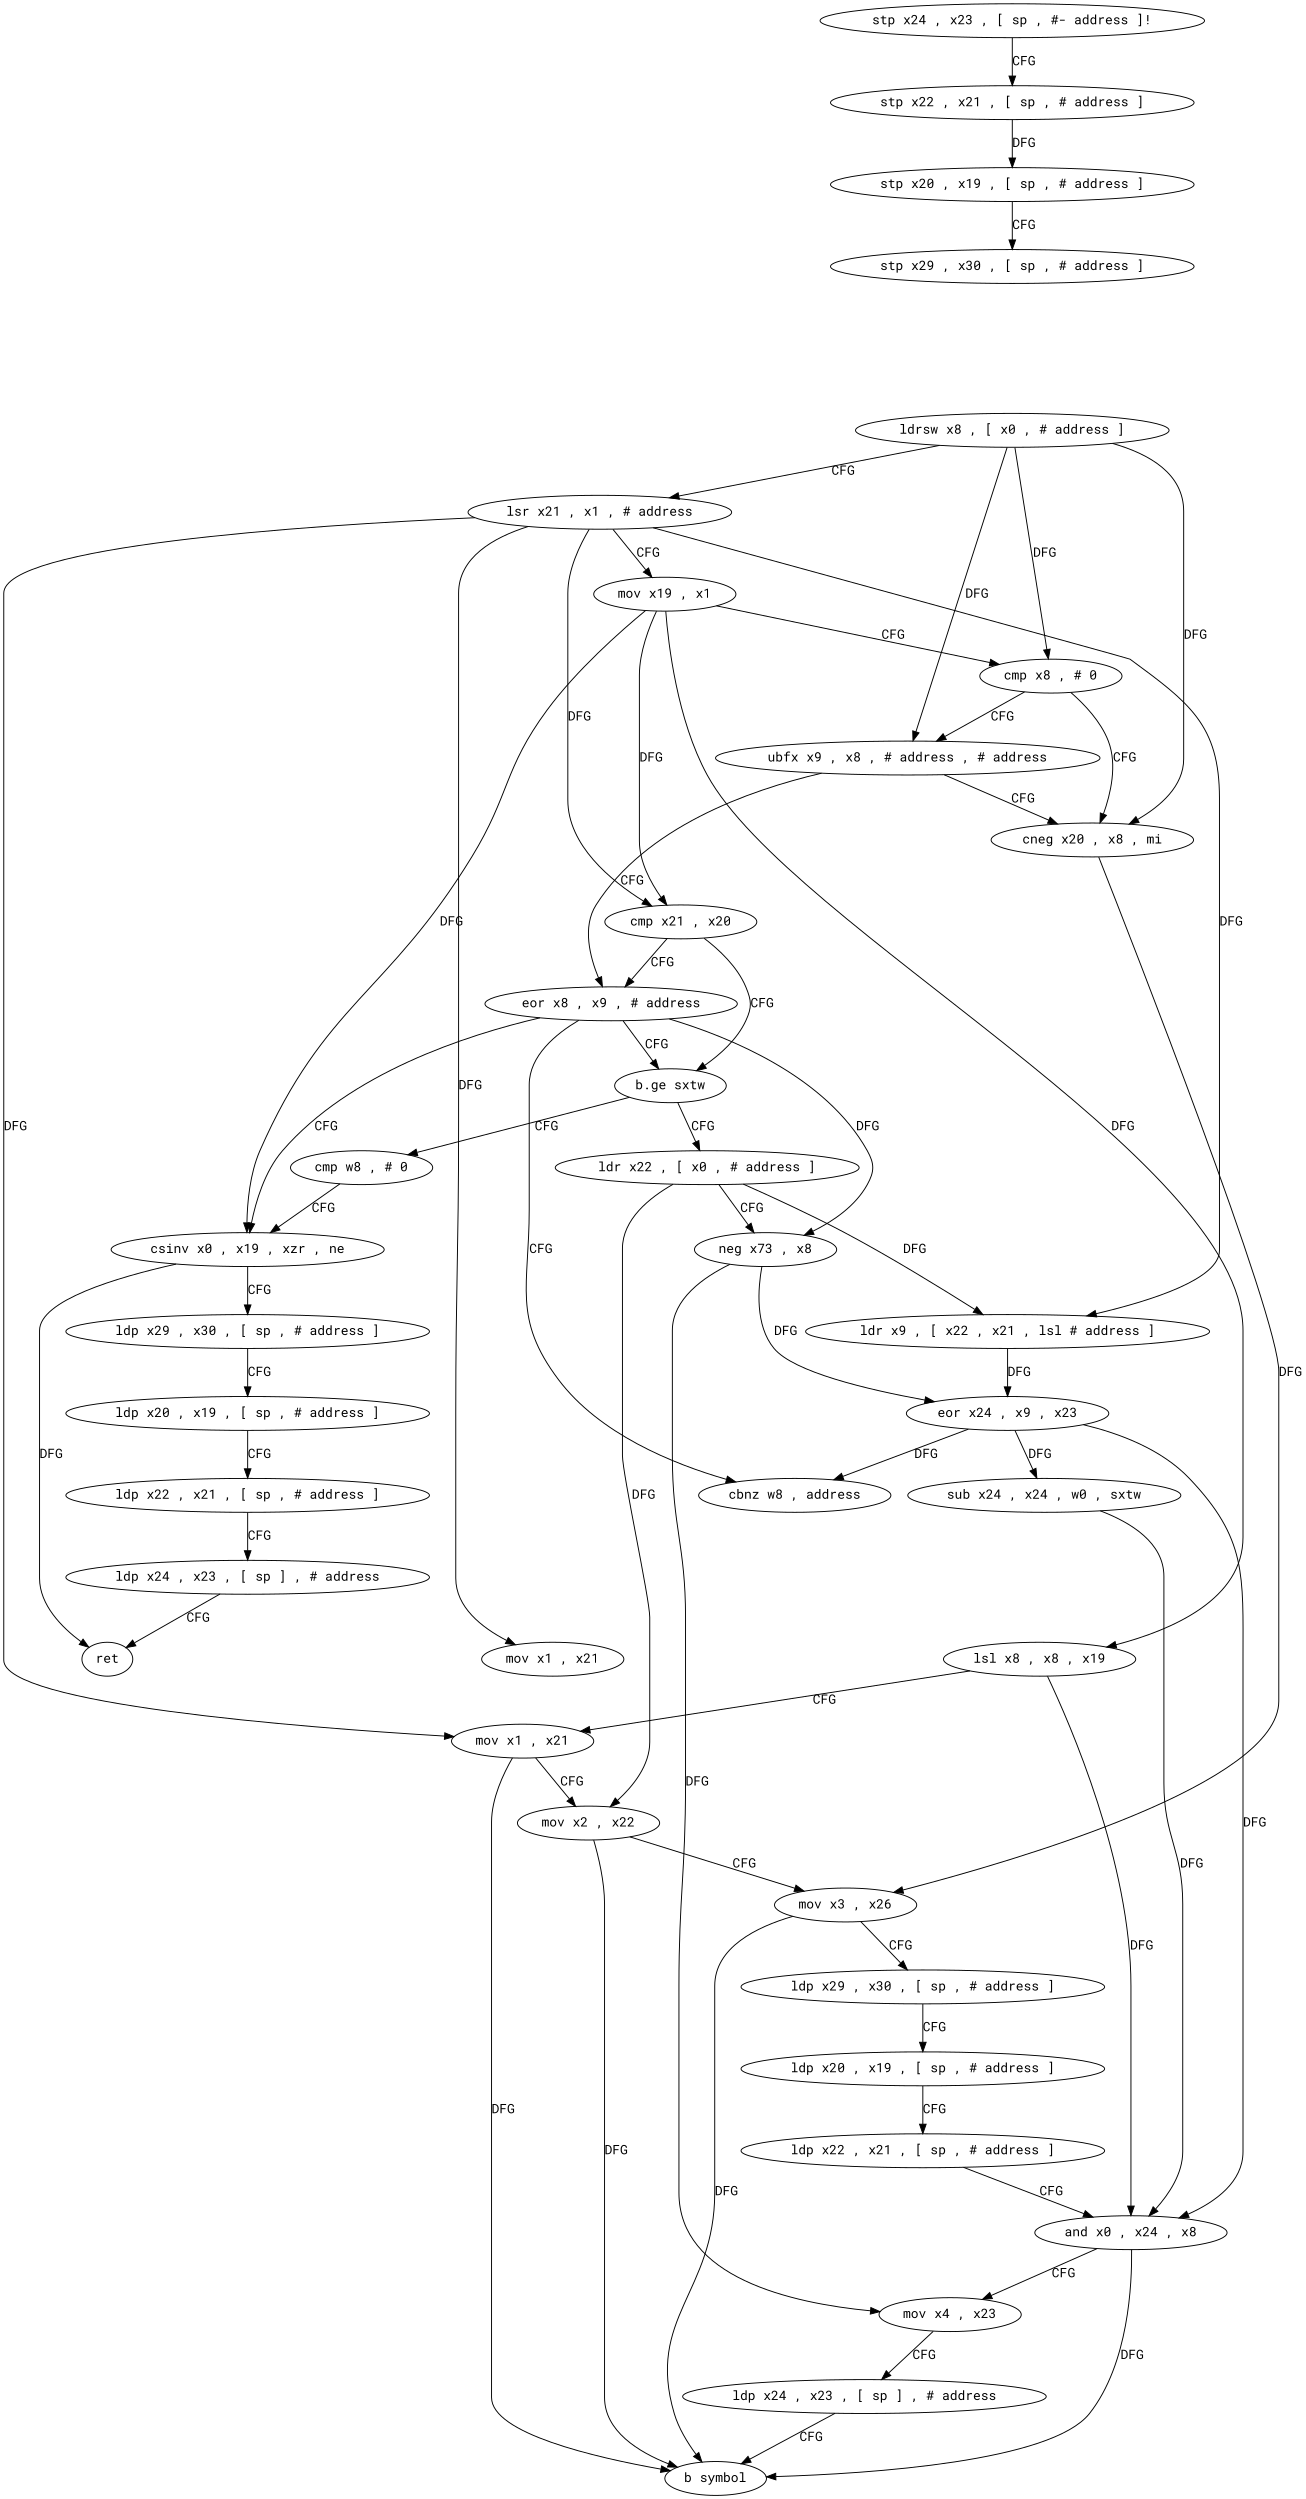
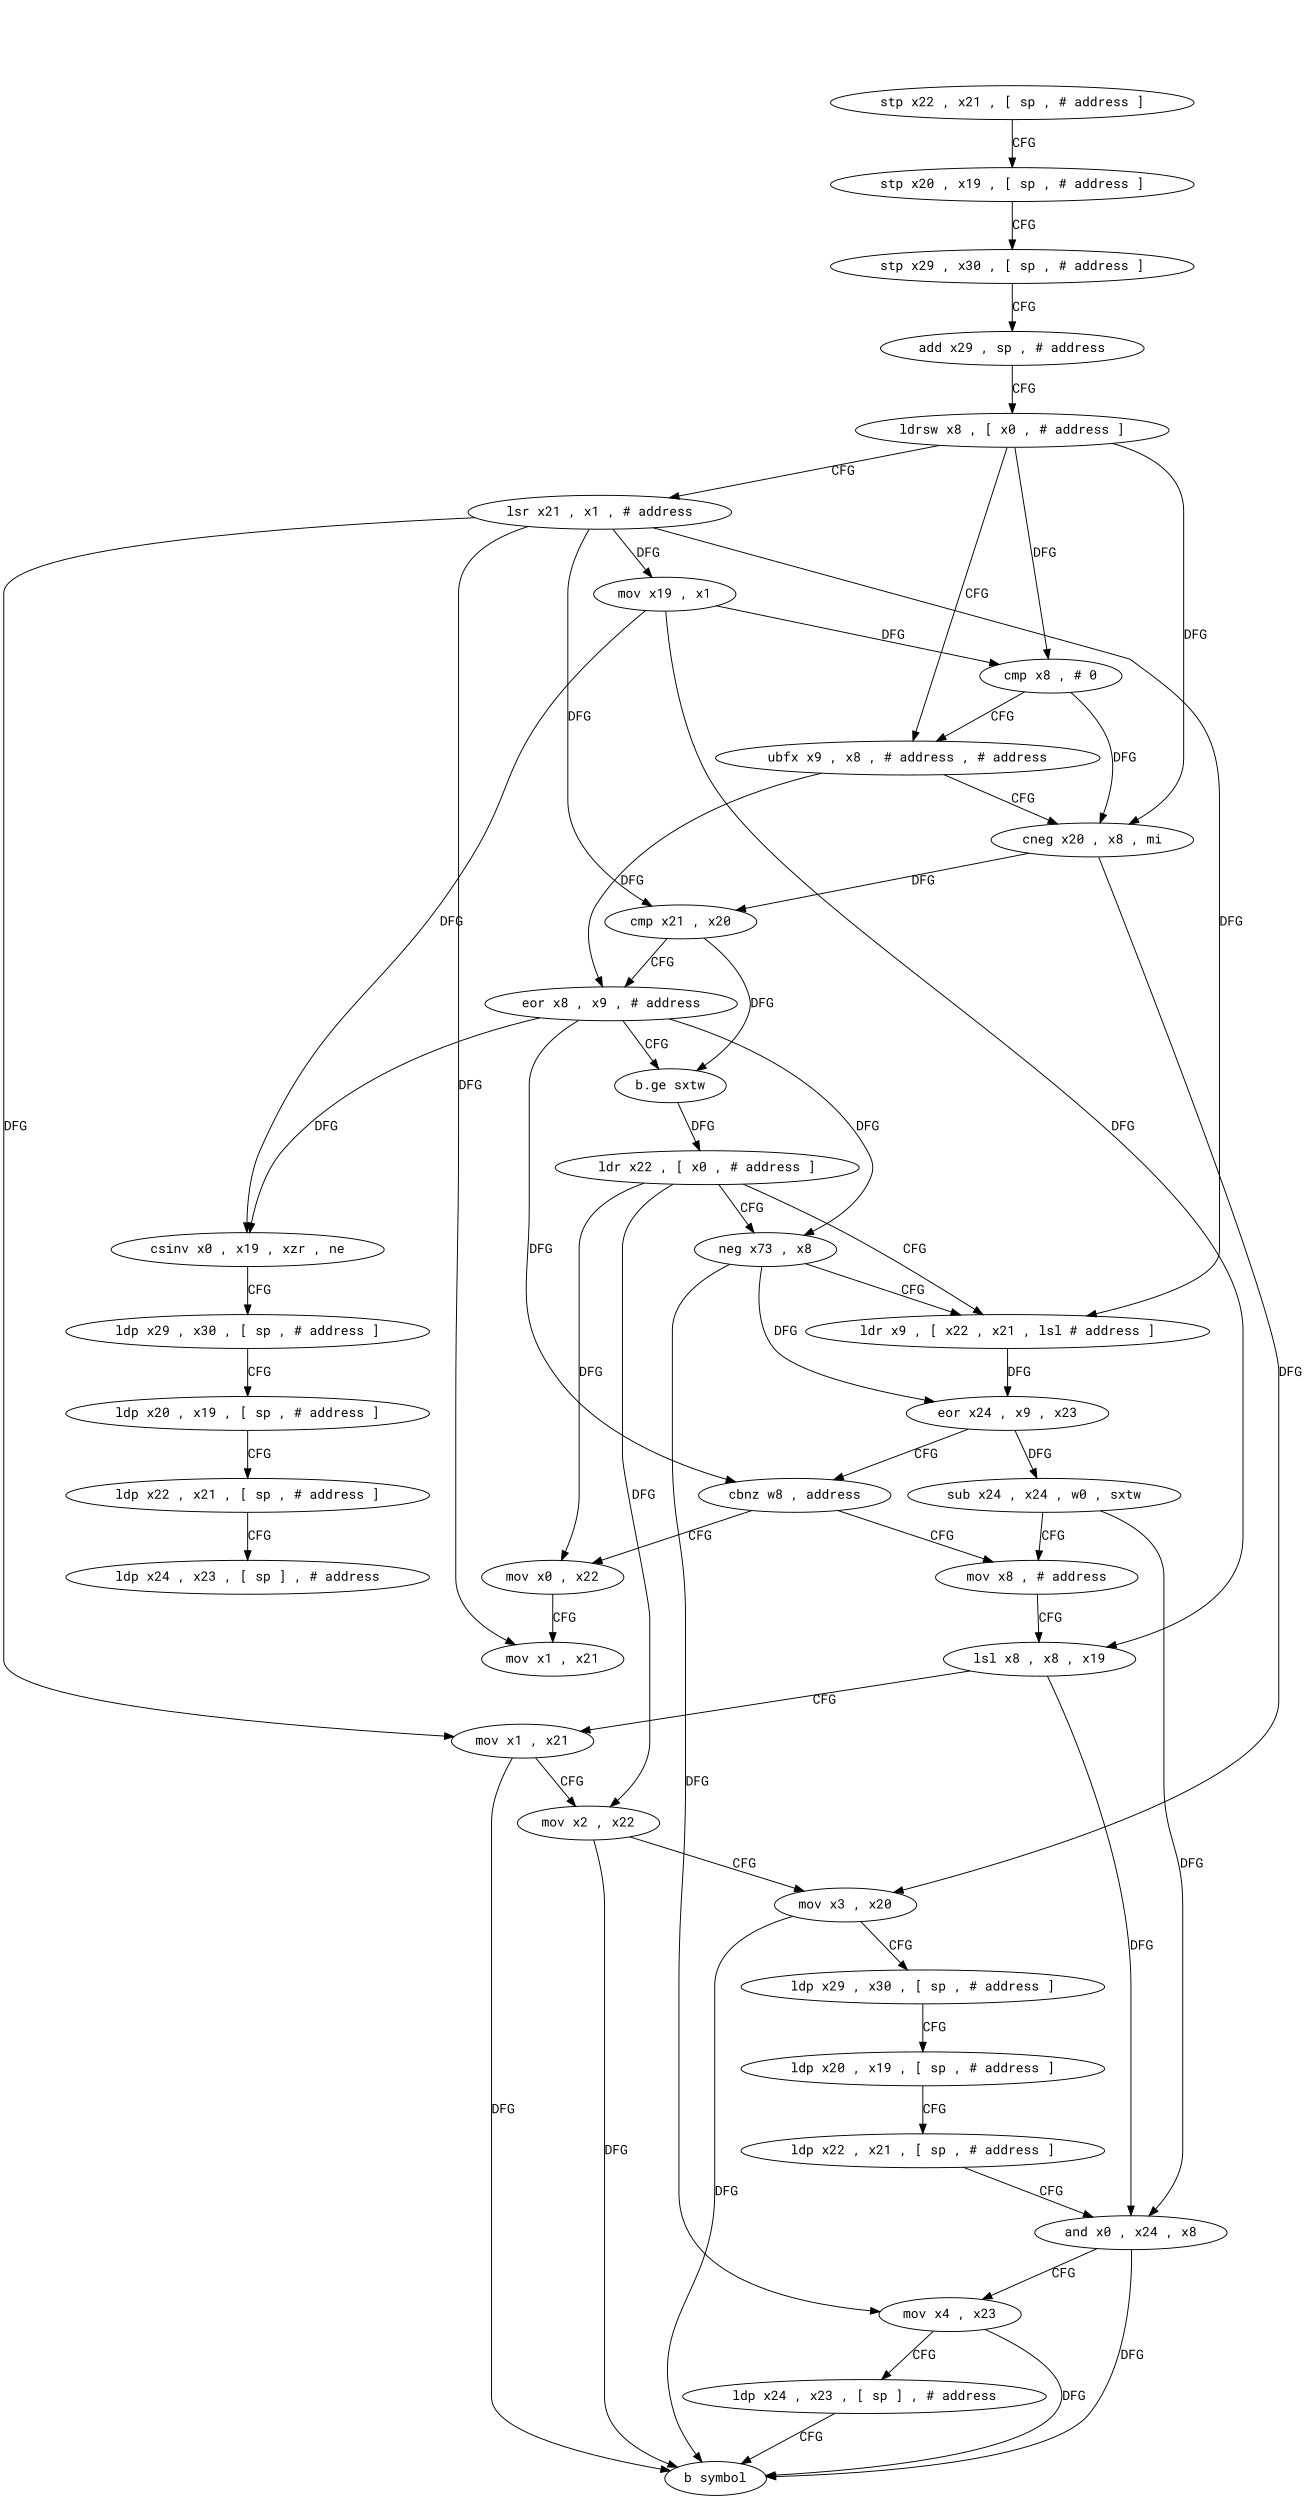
(1012, 21) -> none
(1024, 144) -> (1024, 144)
none -> (1012, 348)
(648, 553) -> (648, 553)
(977, 594) -> (977, 594)
(893, 635) -> (893, 635)
(639, 755) -> (887, 881)
(1125, 758) -> (1125, 758)
(632, 881) -> (632, 881)
(762, 1004) -> (762, 1004)
(326, 1127) -> (326, 1127)
(703, 1127) -> (703, 1127)
(362, 1168) -> none
(541, 1250) -> (541, 1250)
(915, 1250) -> (915, 1250)
none -> (878, 1288)
(926, 1454) -> (926, 1454)
none -> (553, 1577)
none -> (1037, 1577)
(107, 1659) -> none
(1243, 1792) -> none
(846, 1905) -> (846, 1905)
none -> (981, 2448)
